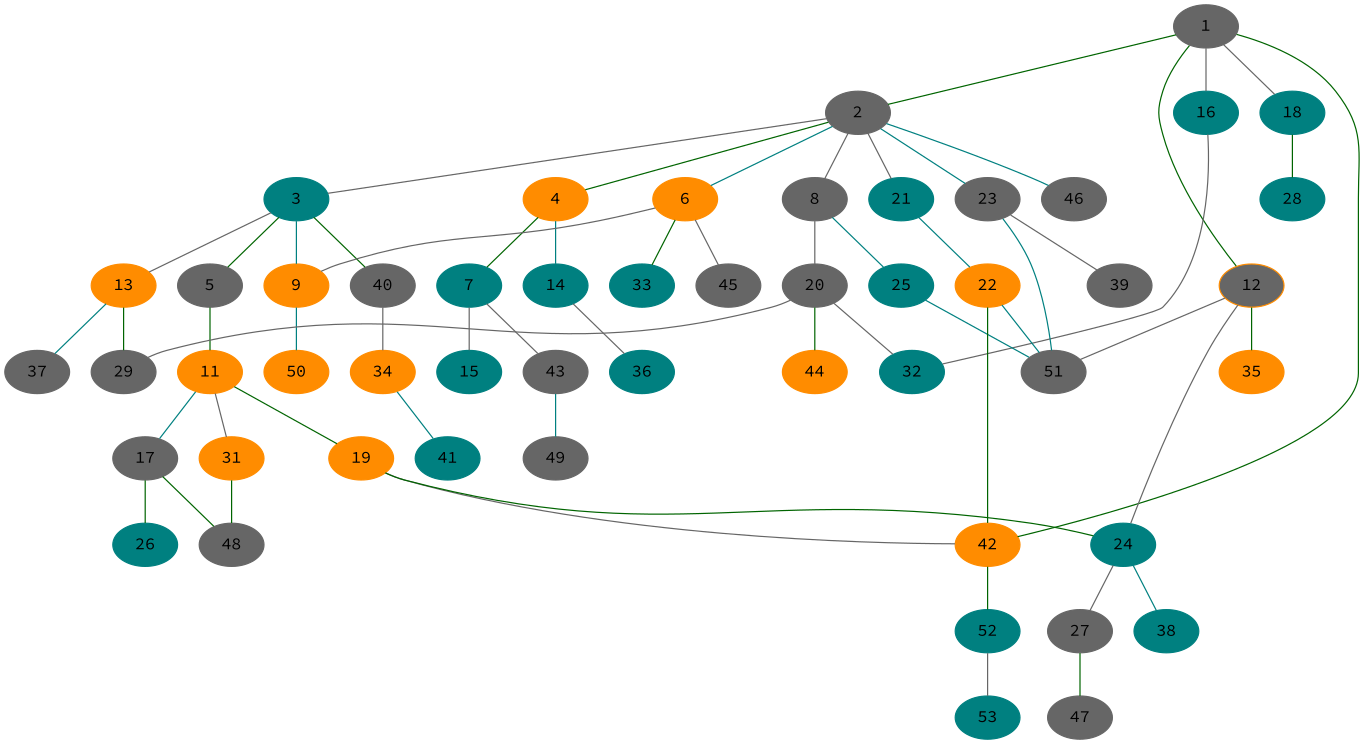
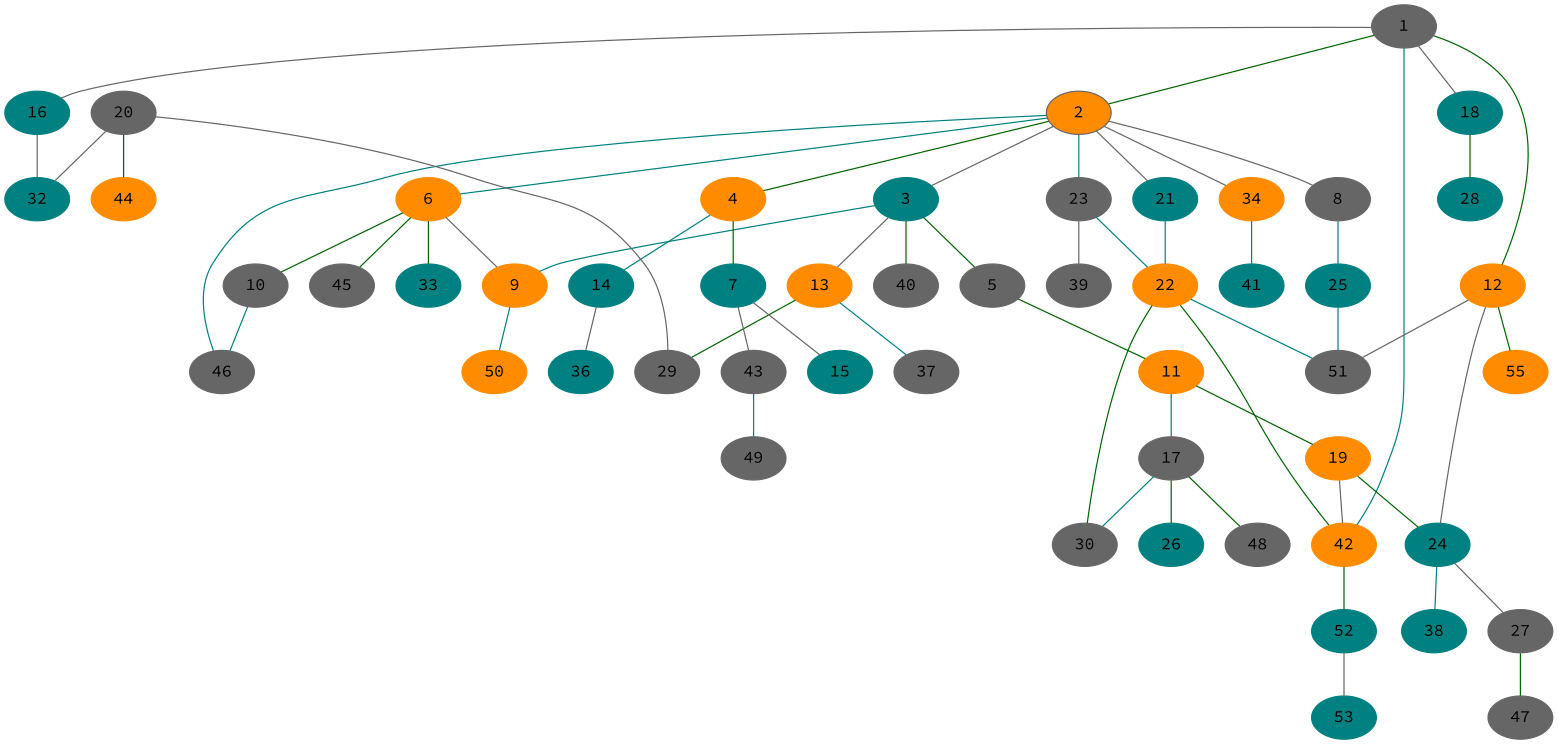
(858, 113) -> (1079, 113)
(707, 242) -> (385, 242)
(815, 243) -> none
(1037, 281) -> (1122, 242)
none -> (256, 286)
(1252, 286) -> (1493, 286)
(383, 332) -> (1165, 156)
(1358, 366) -> (1404, 291)
(1252, 372) -> (1516, 372)
(232, 458) -> none
none -> (1085, 545)
